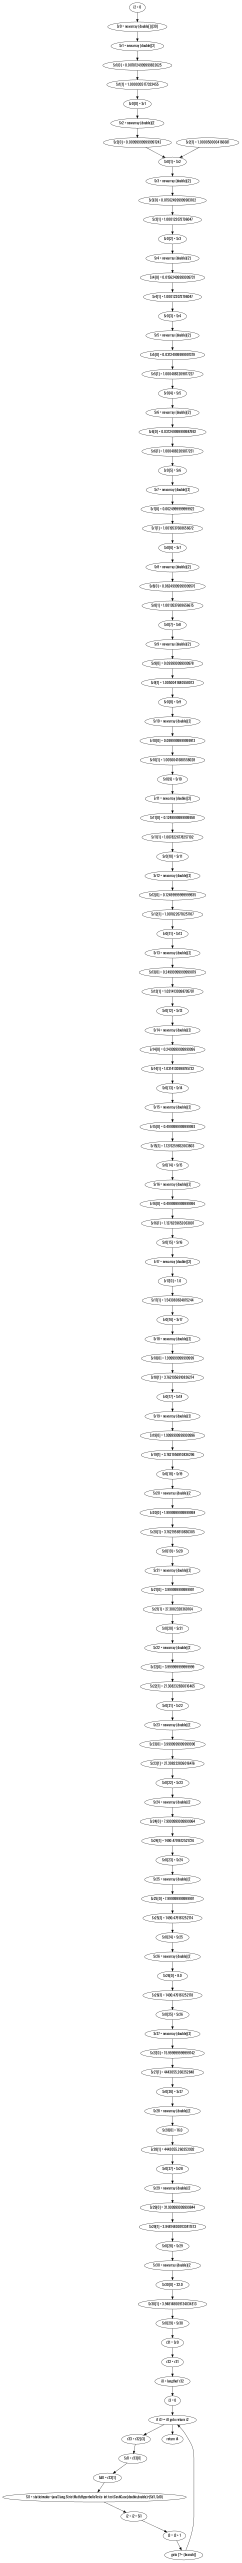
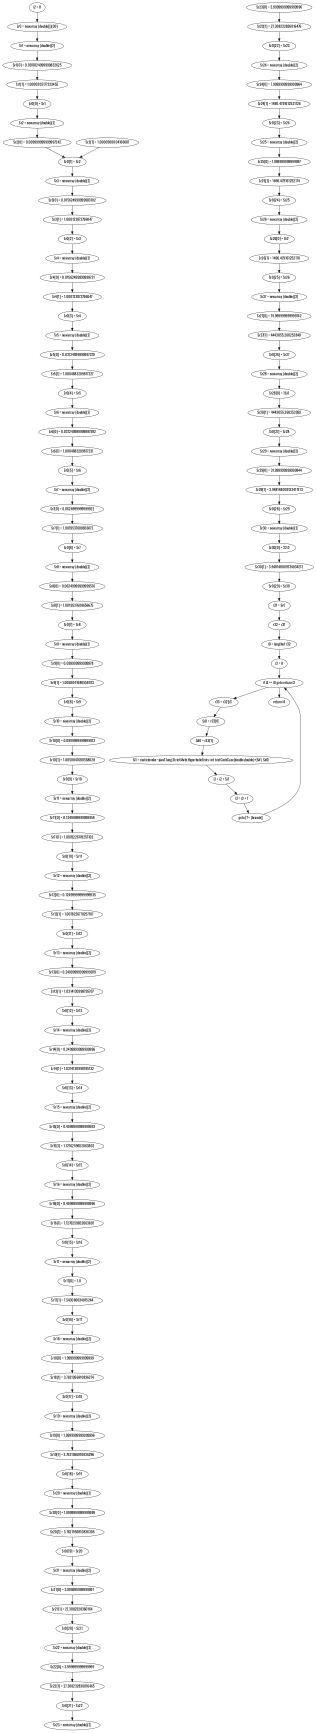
(172, 1734) -> none
